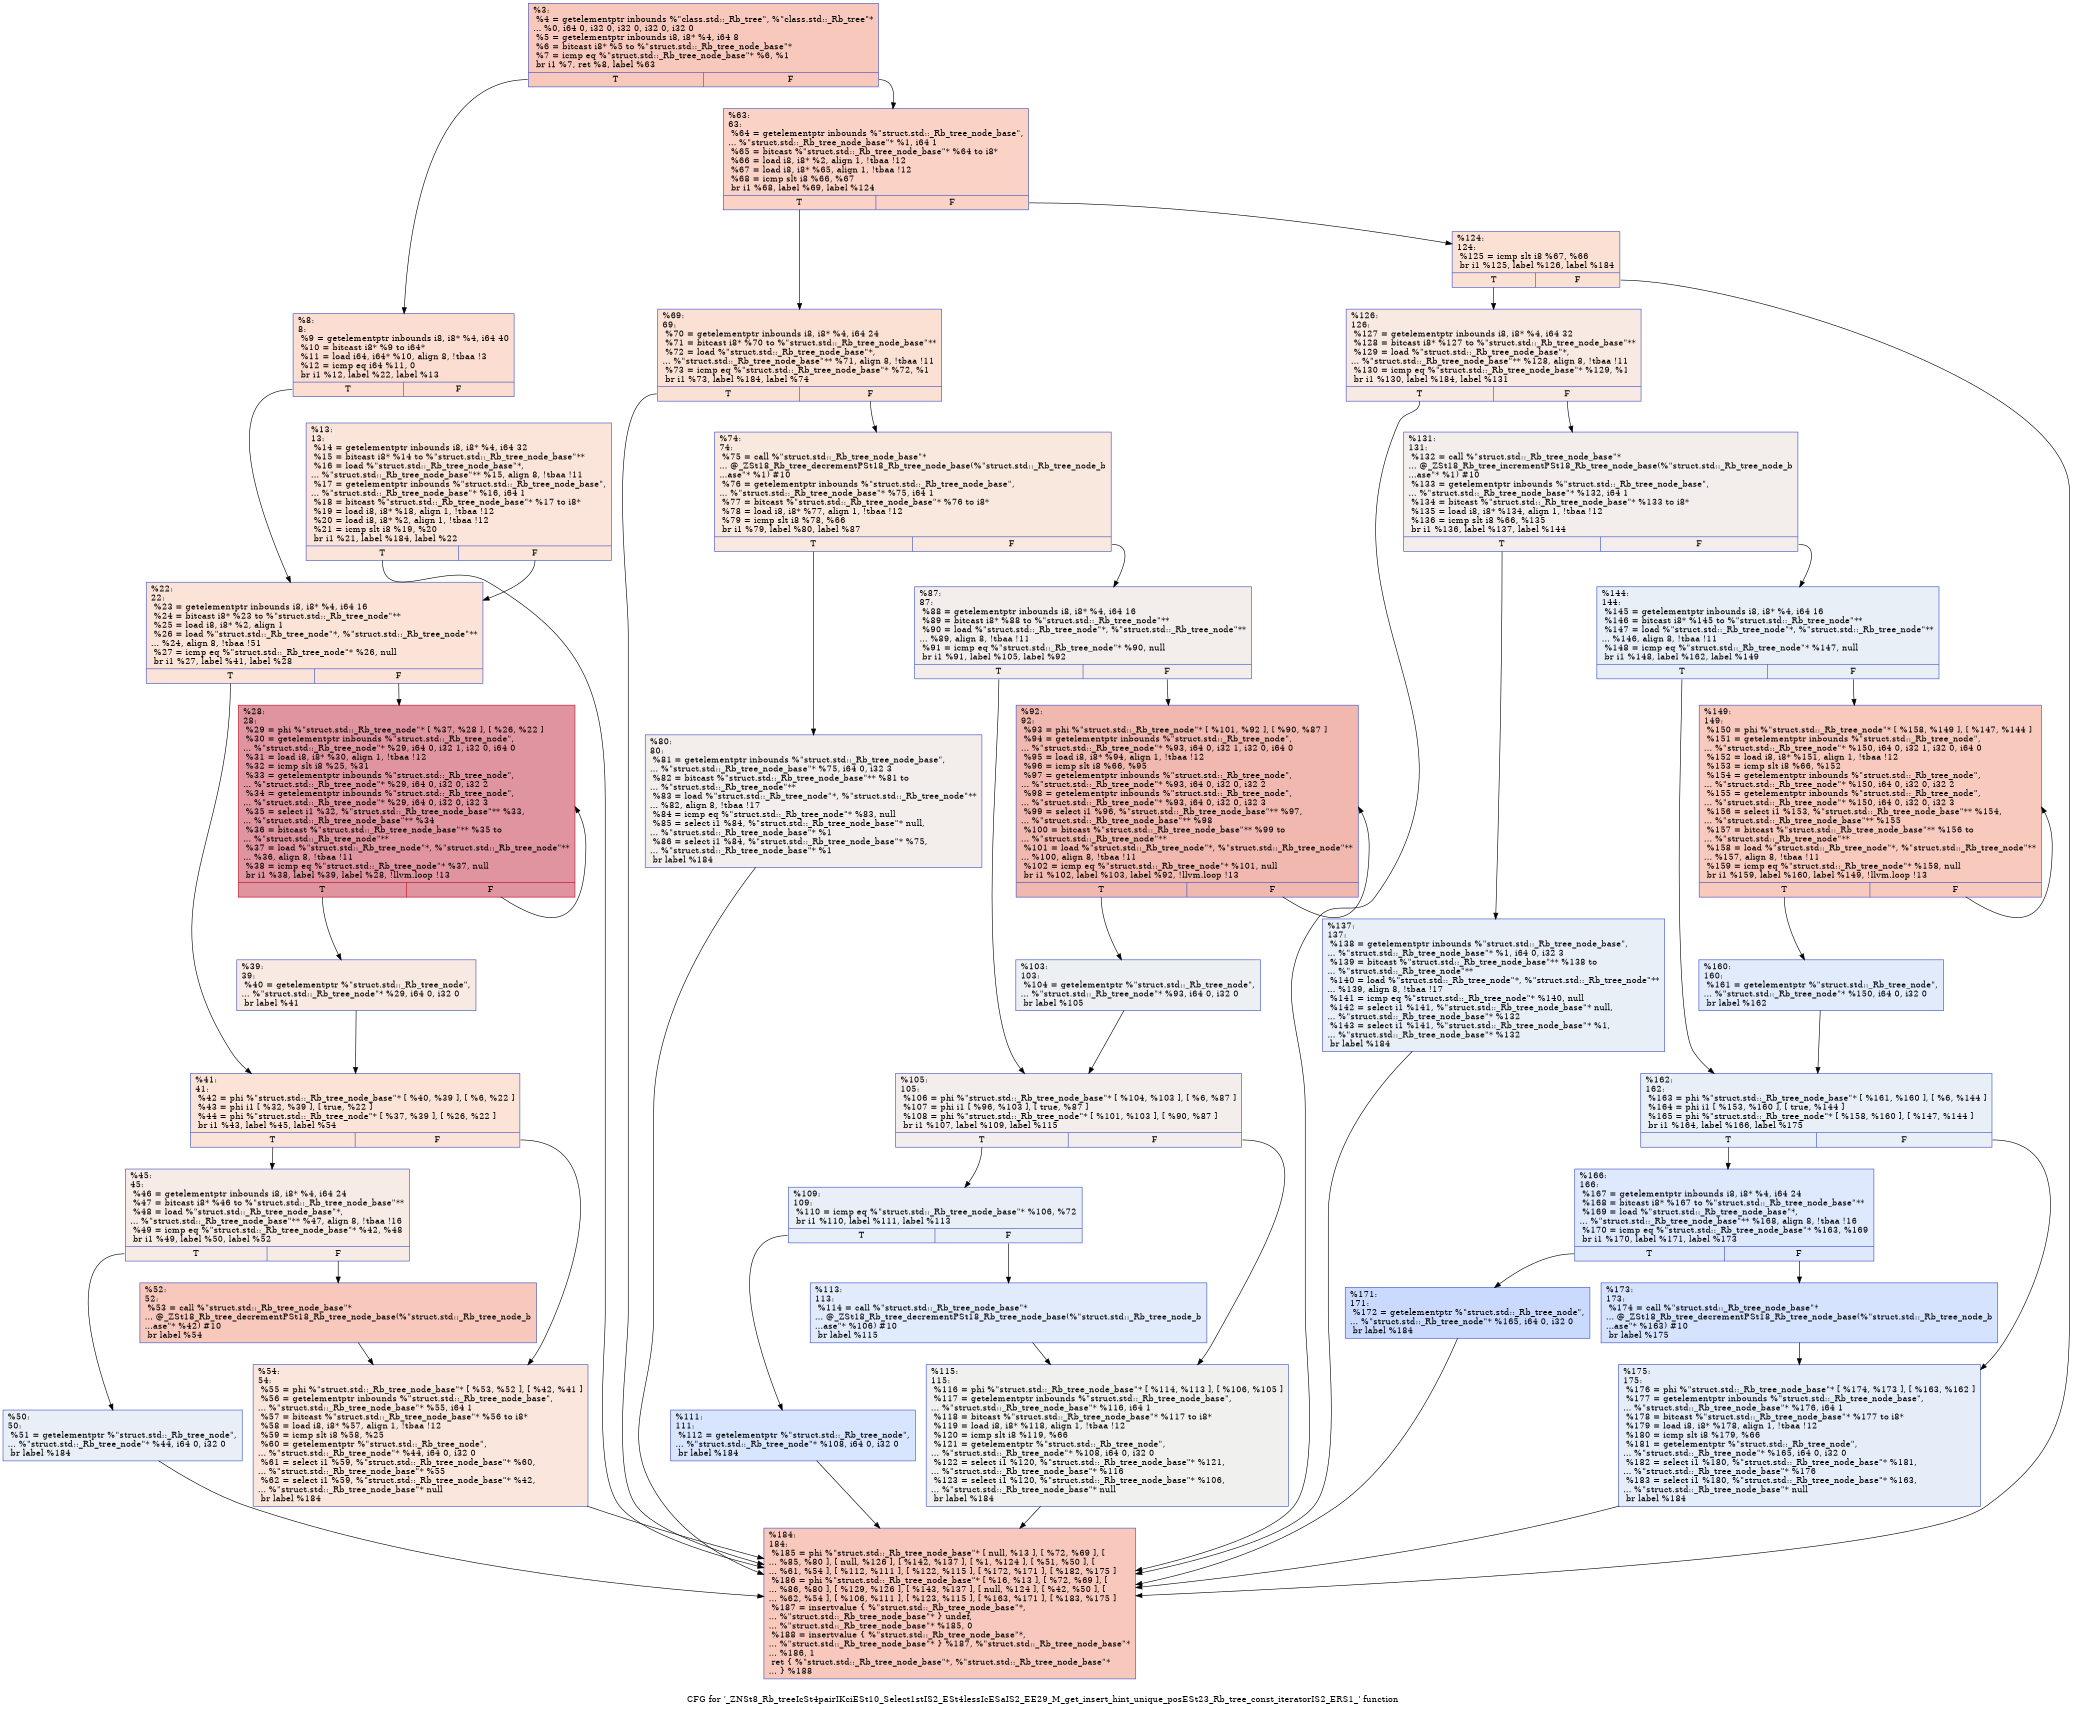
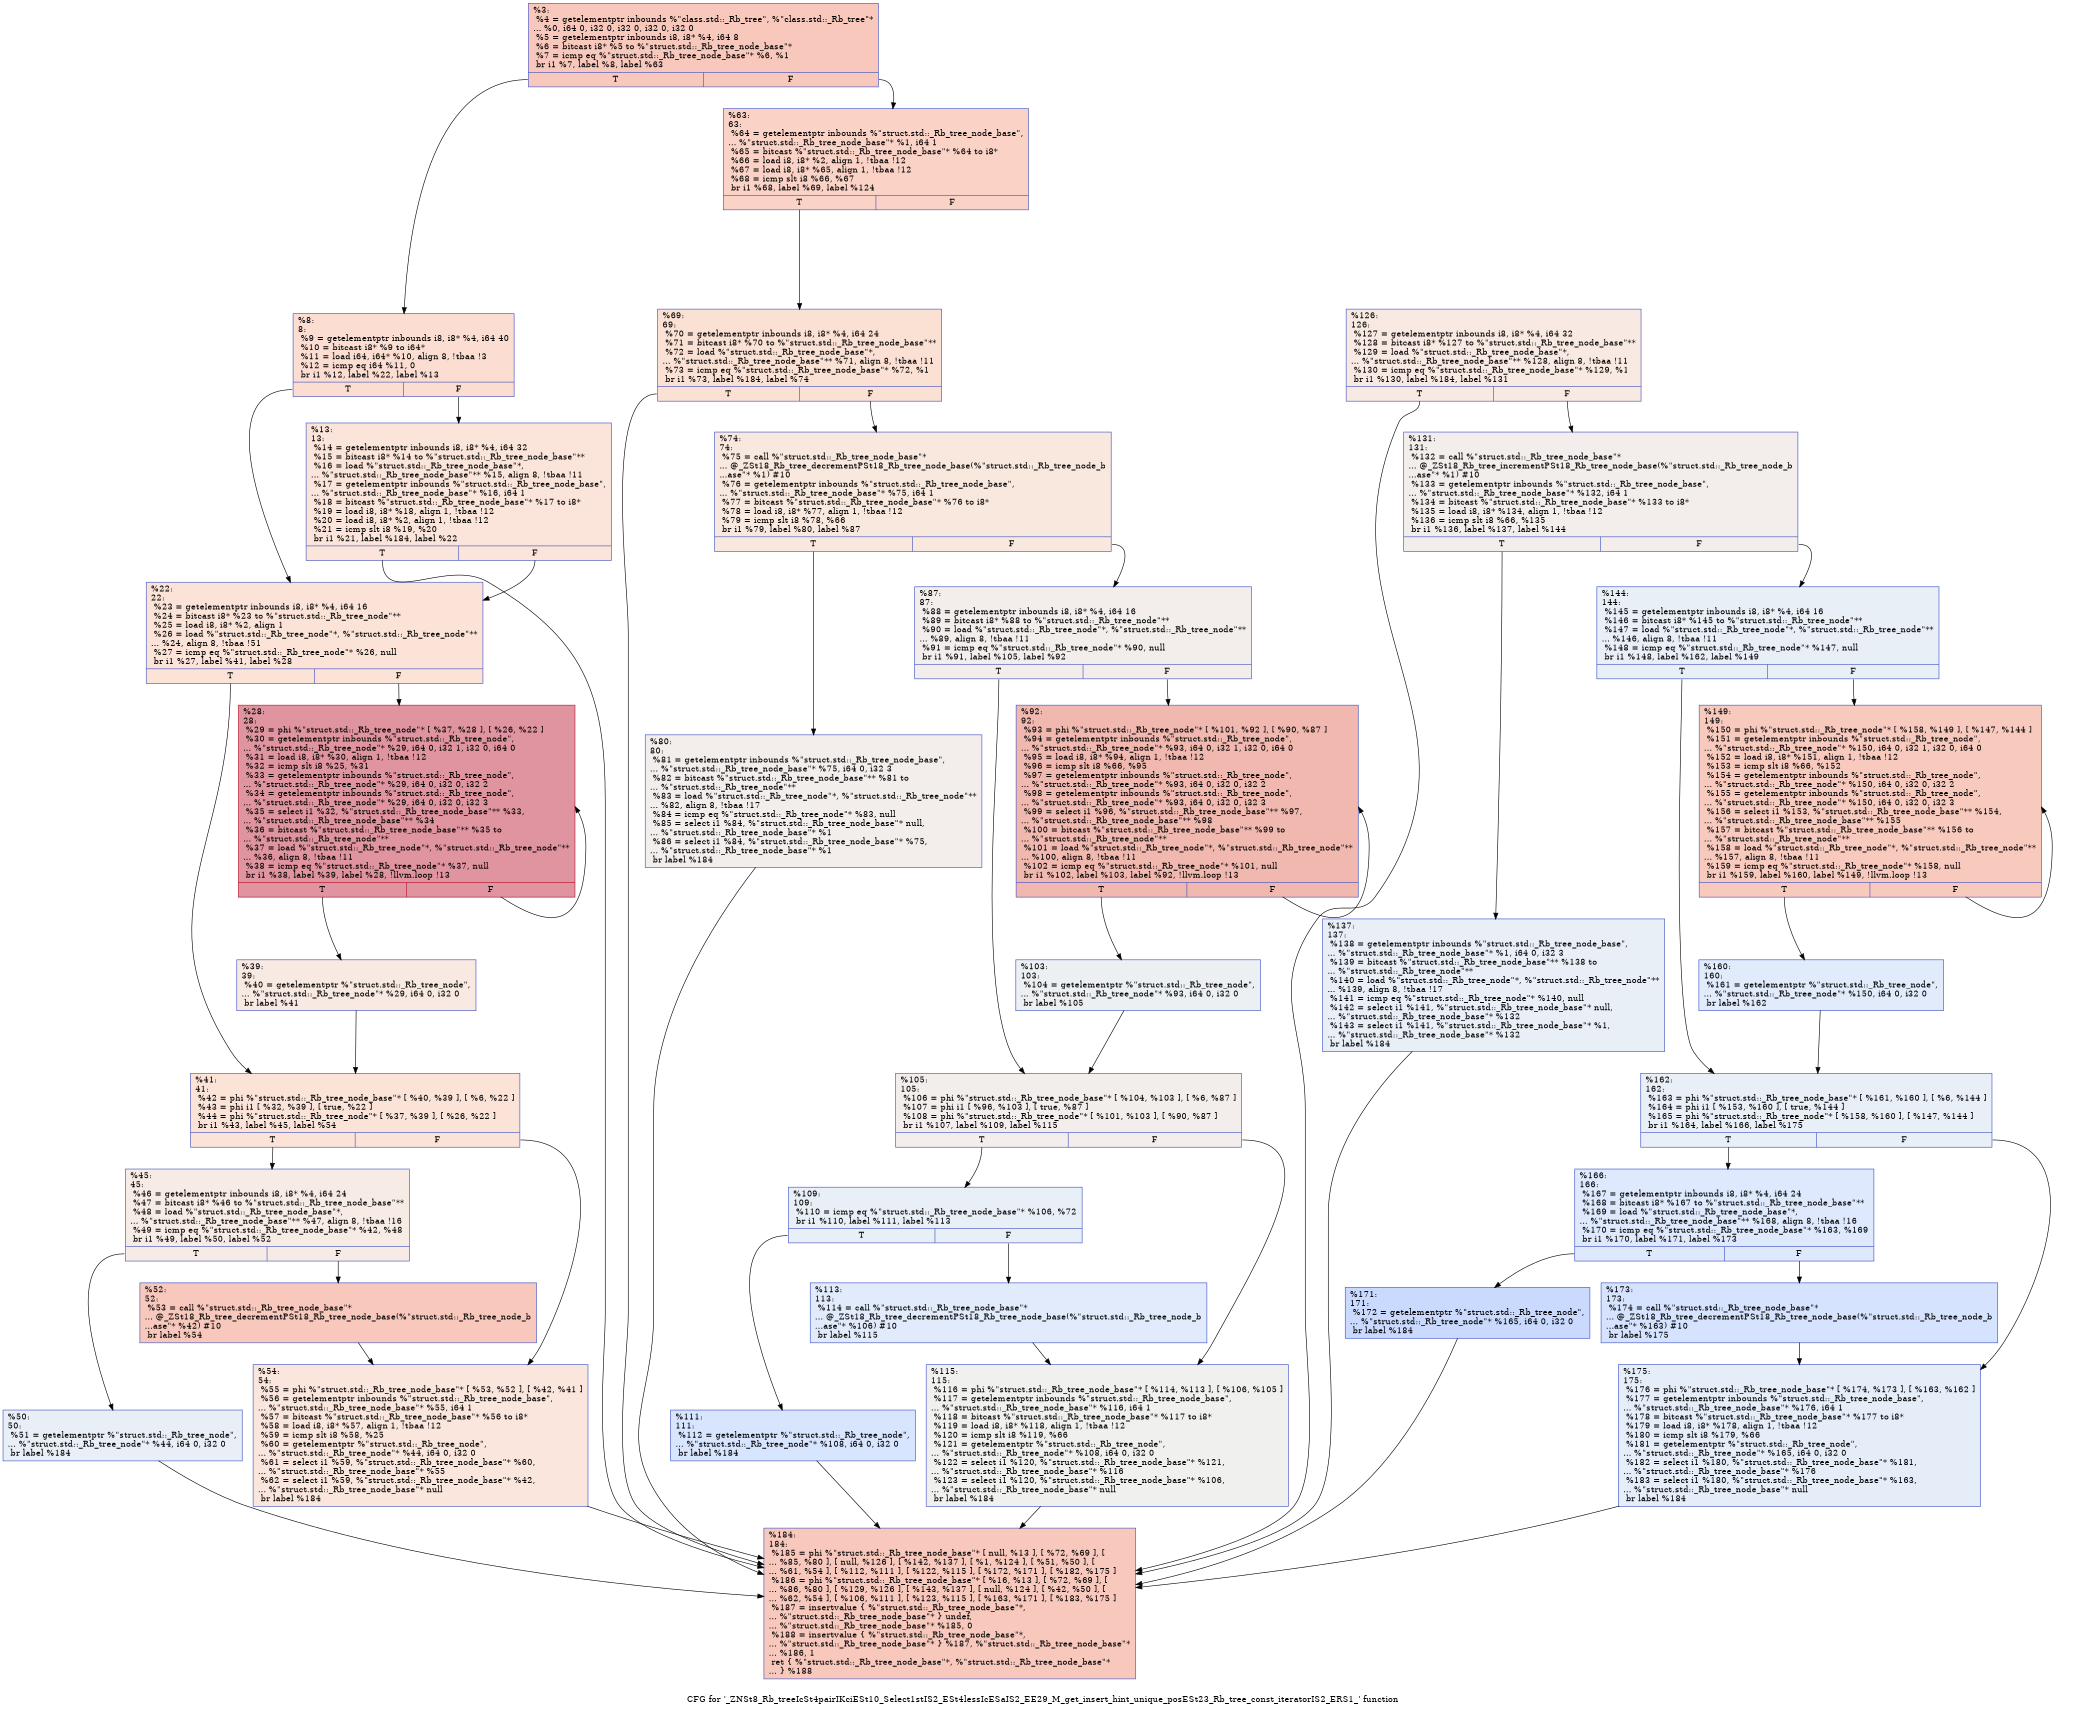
(594, 65) -> (599, 65)
(1536, 259) -> none
none -> (459, 407)
